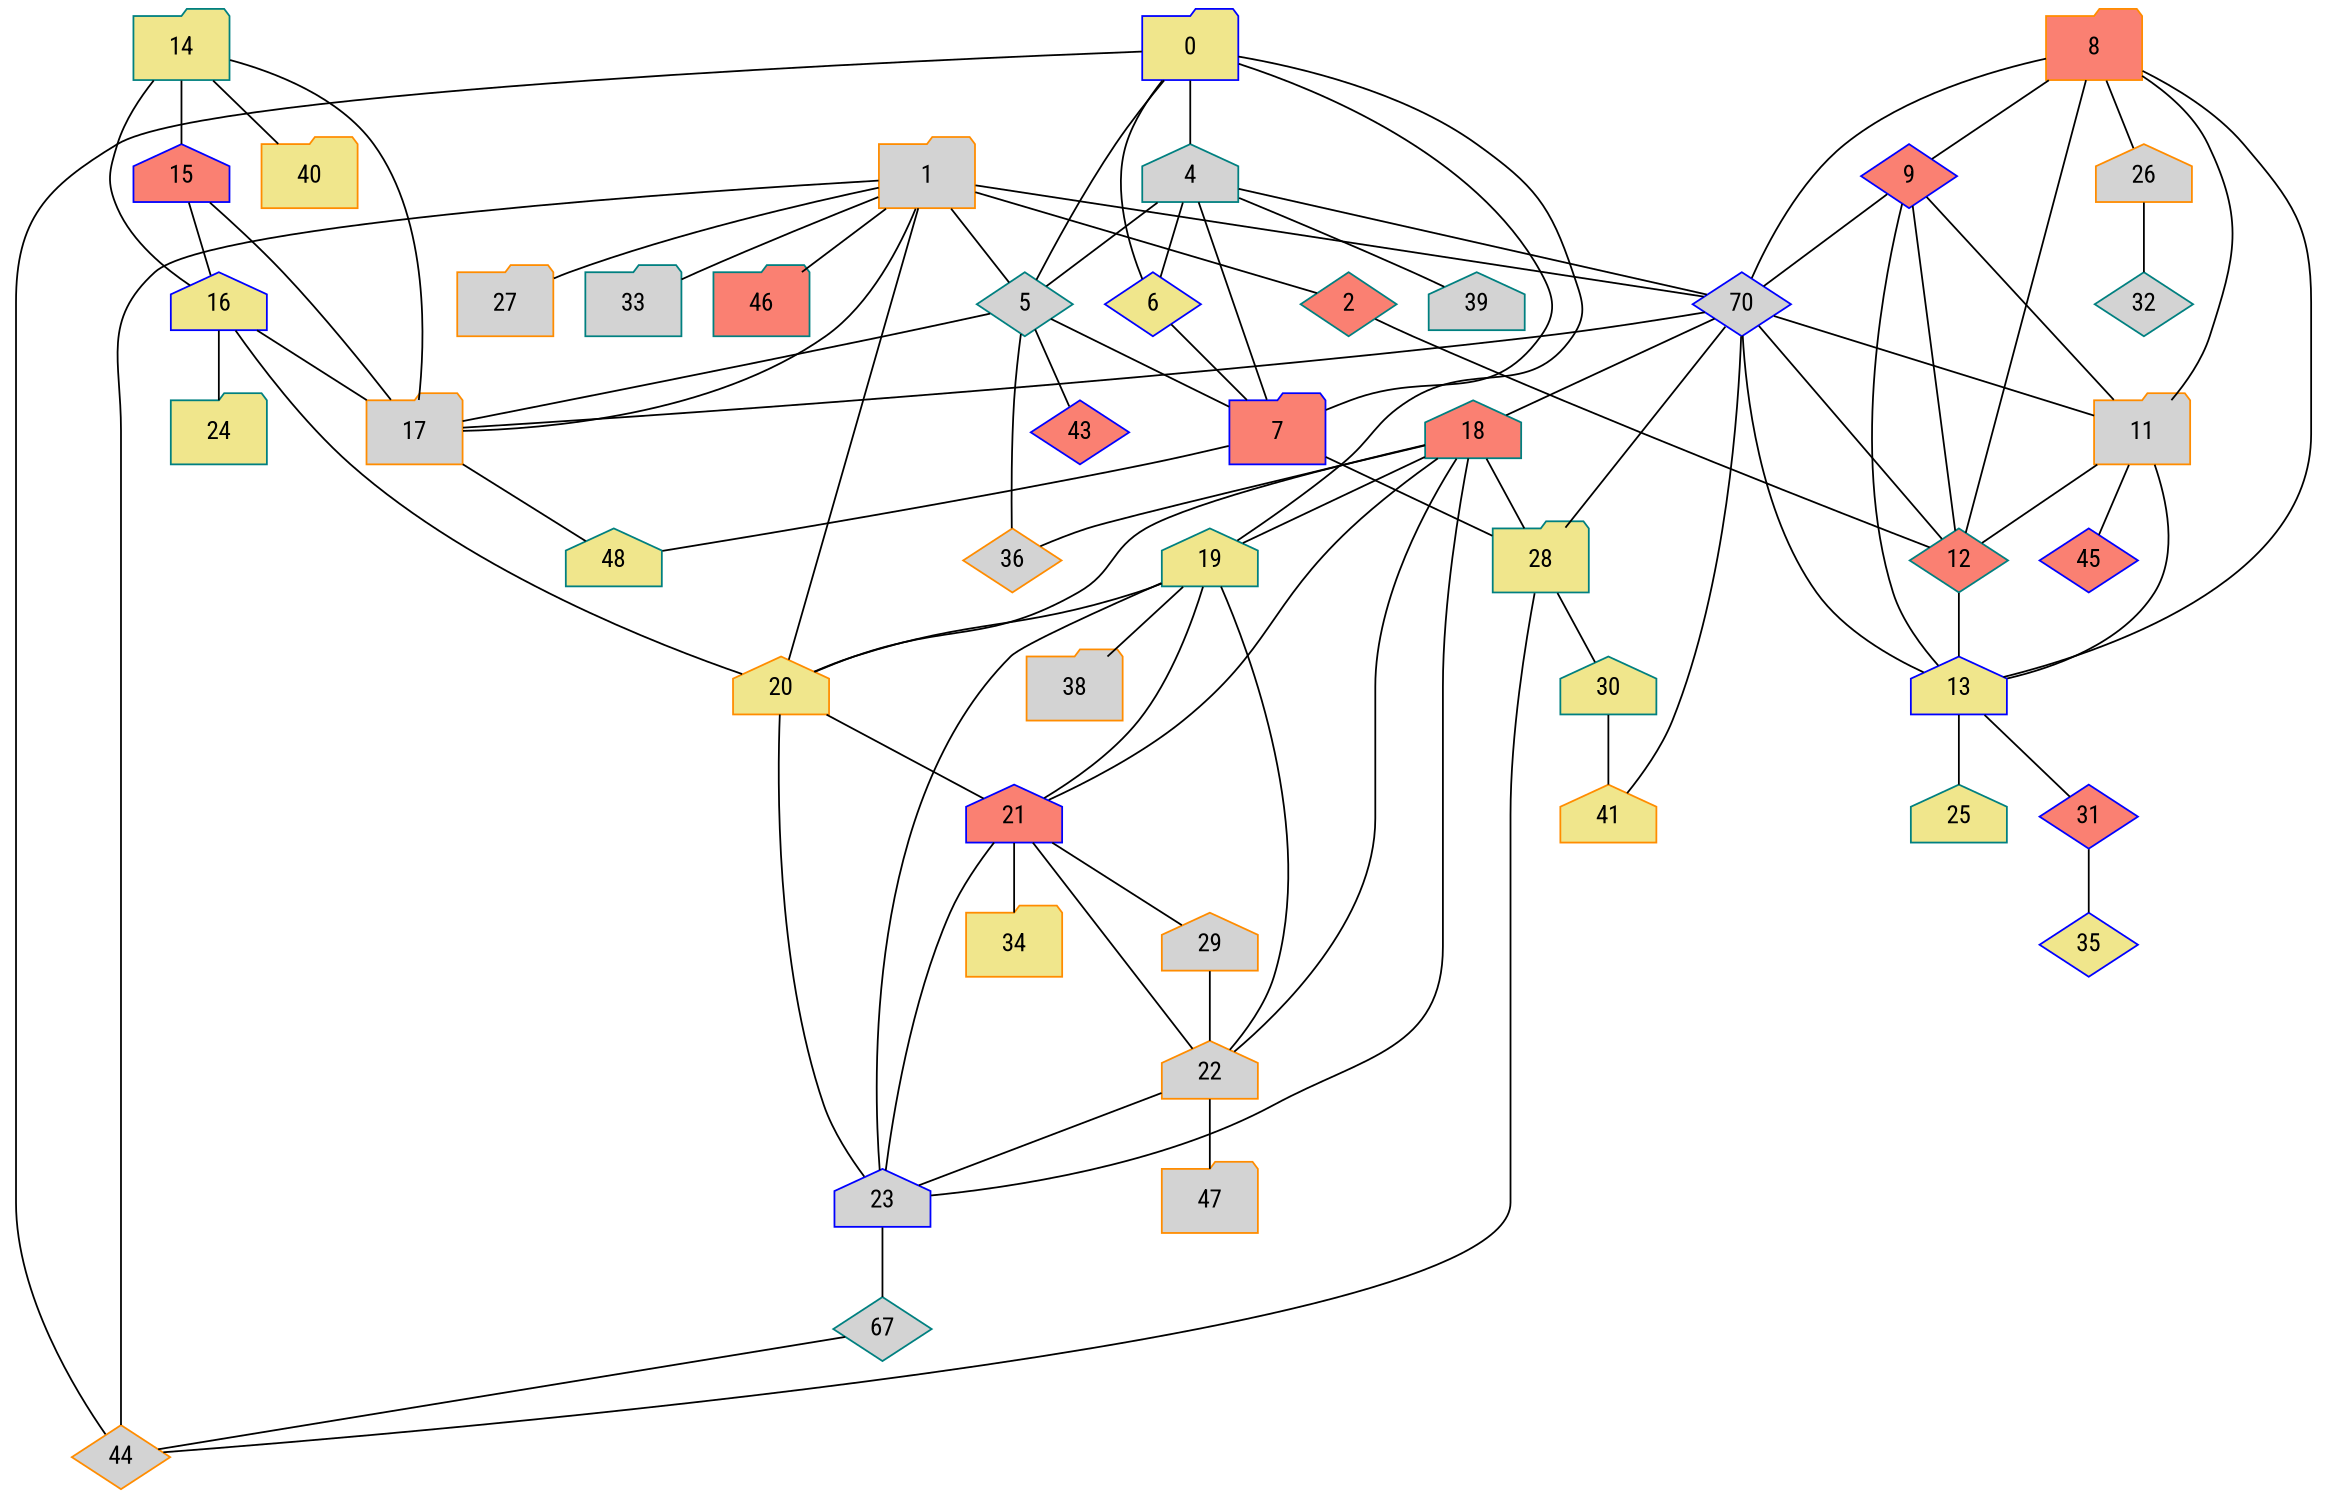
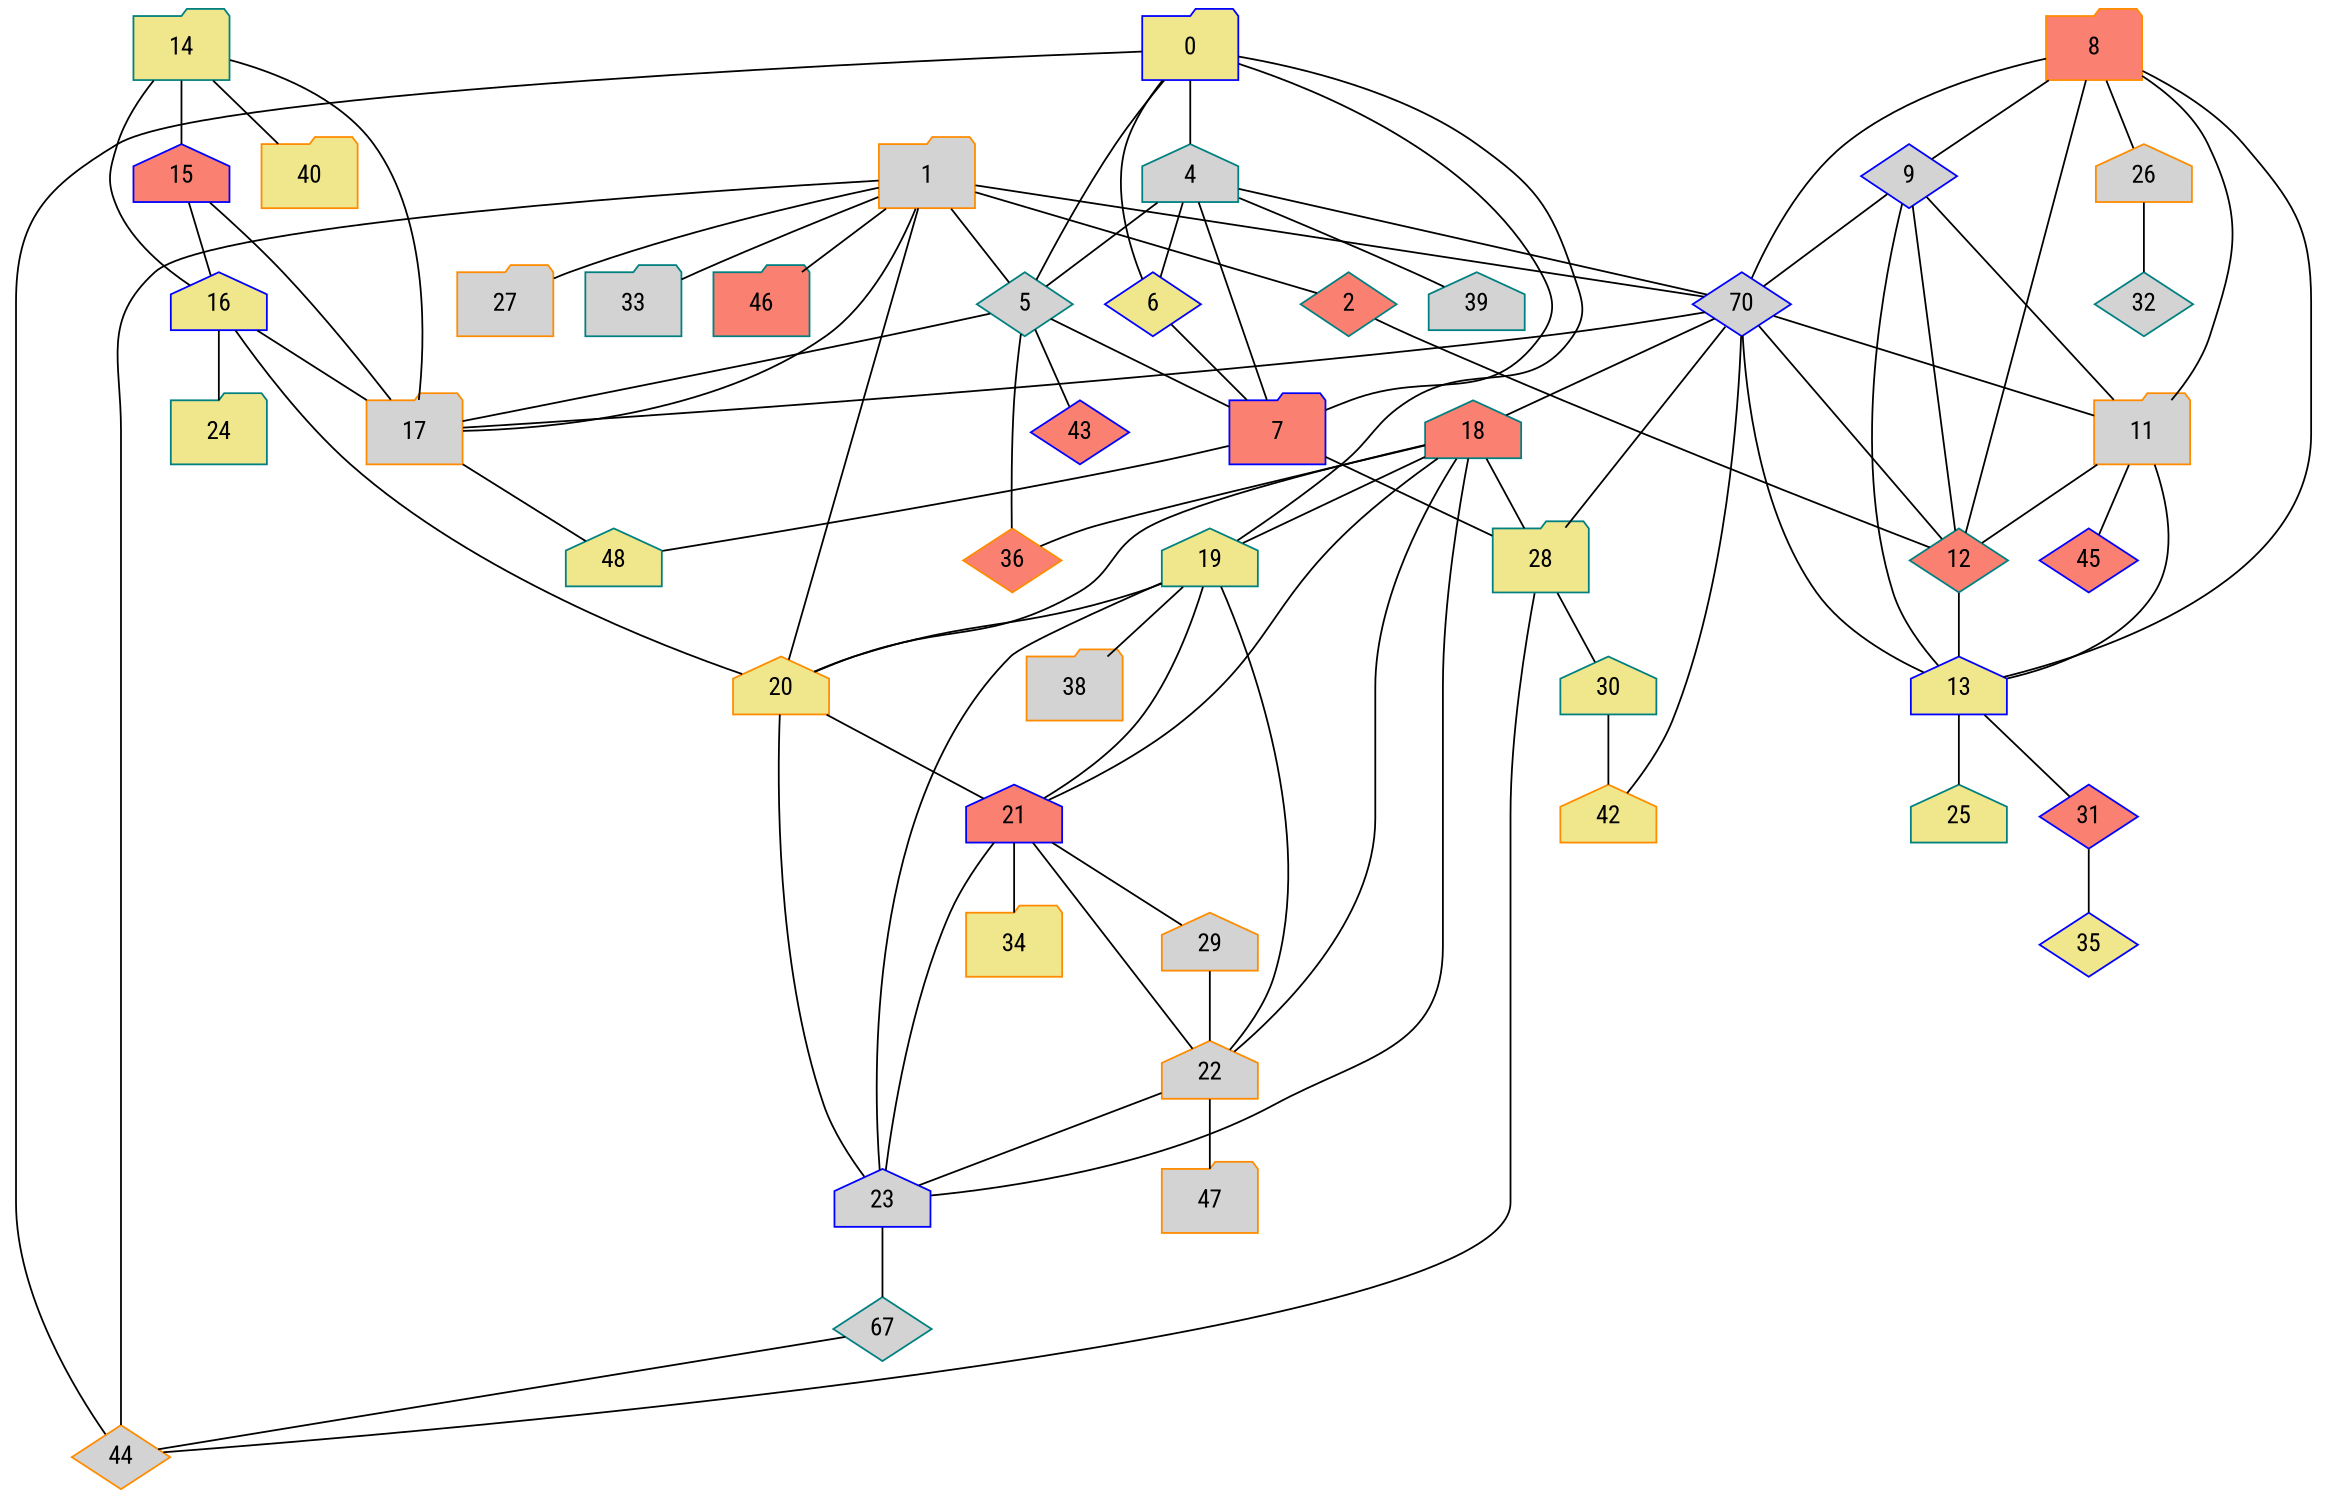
(1909, 176) -> (1909, 176)
(1012, 560) -> (1012, 560)
(1608, 817) -> (1608, 817)
